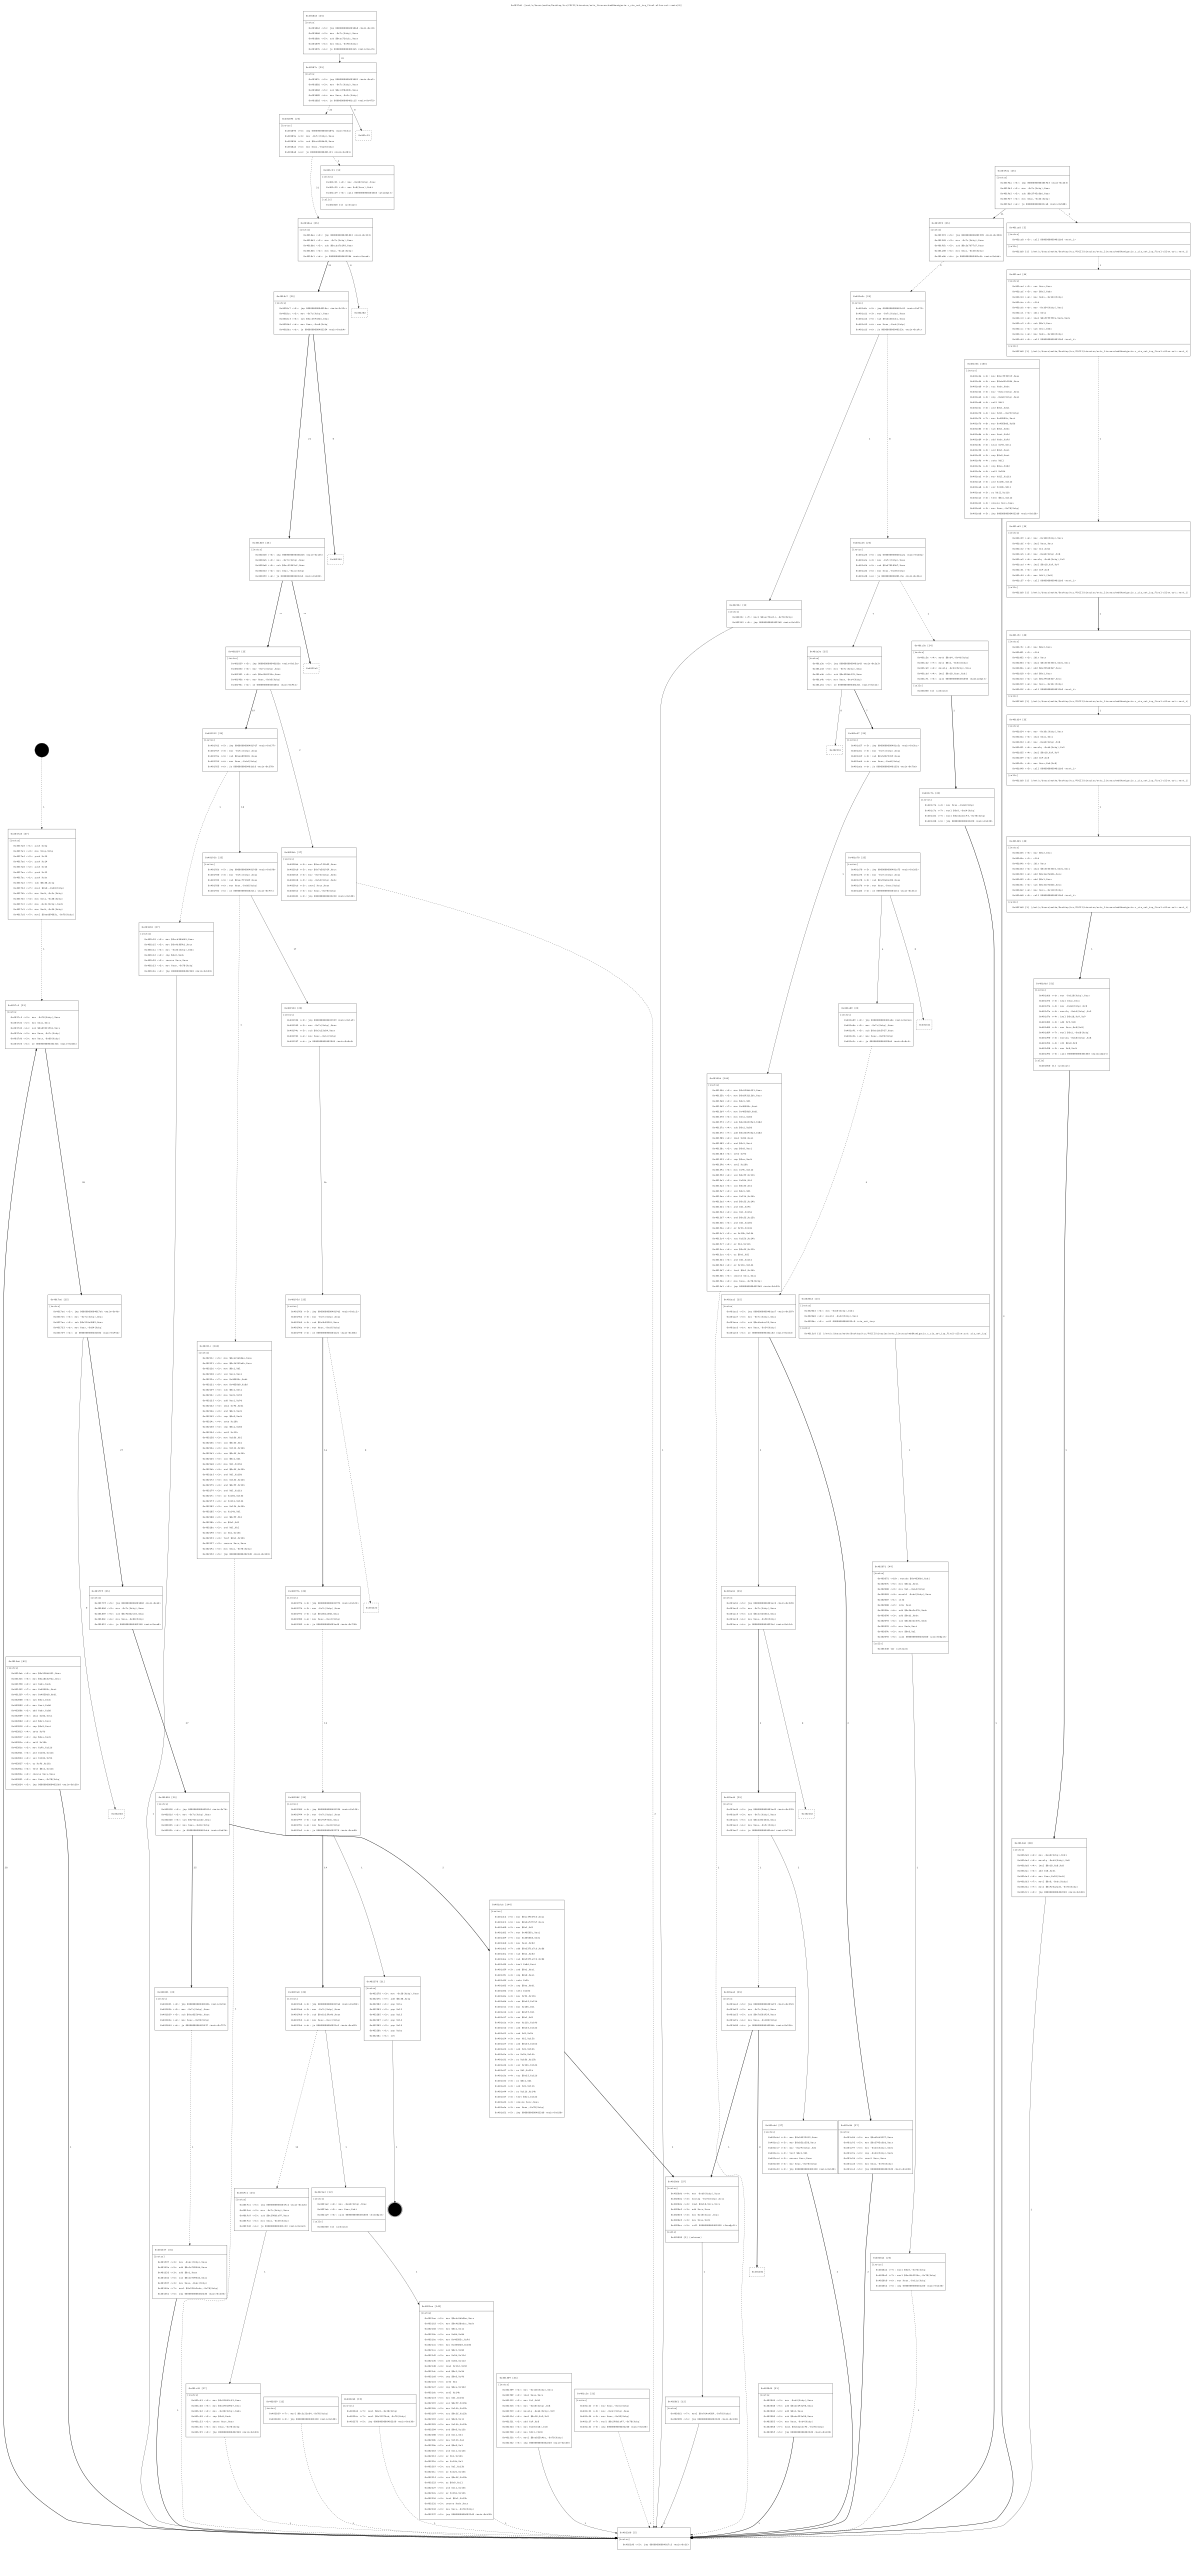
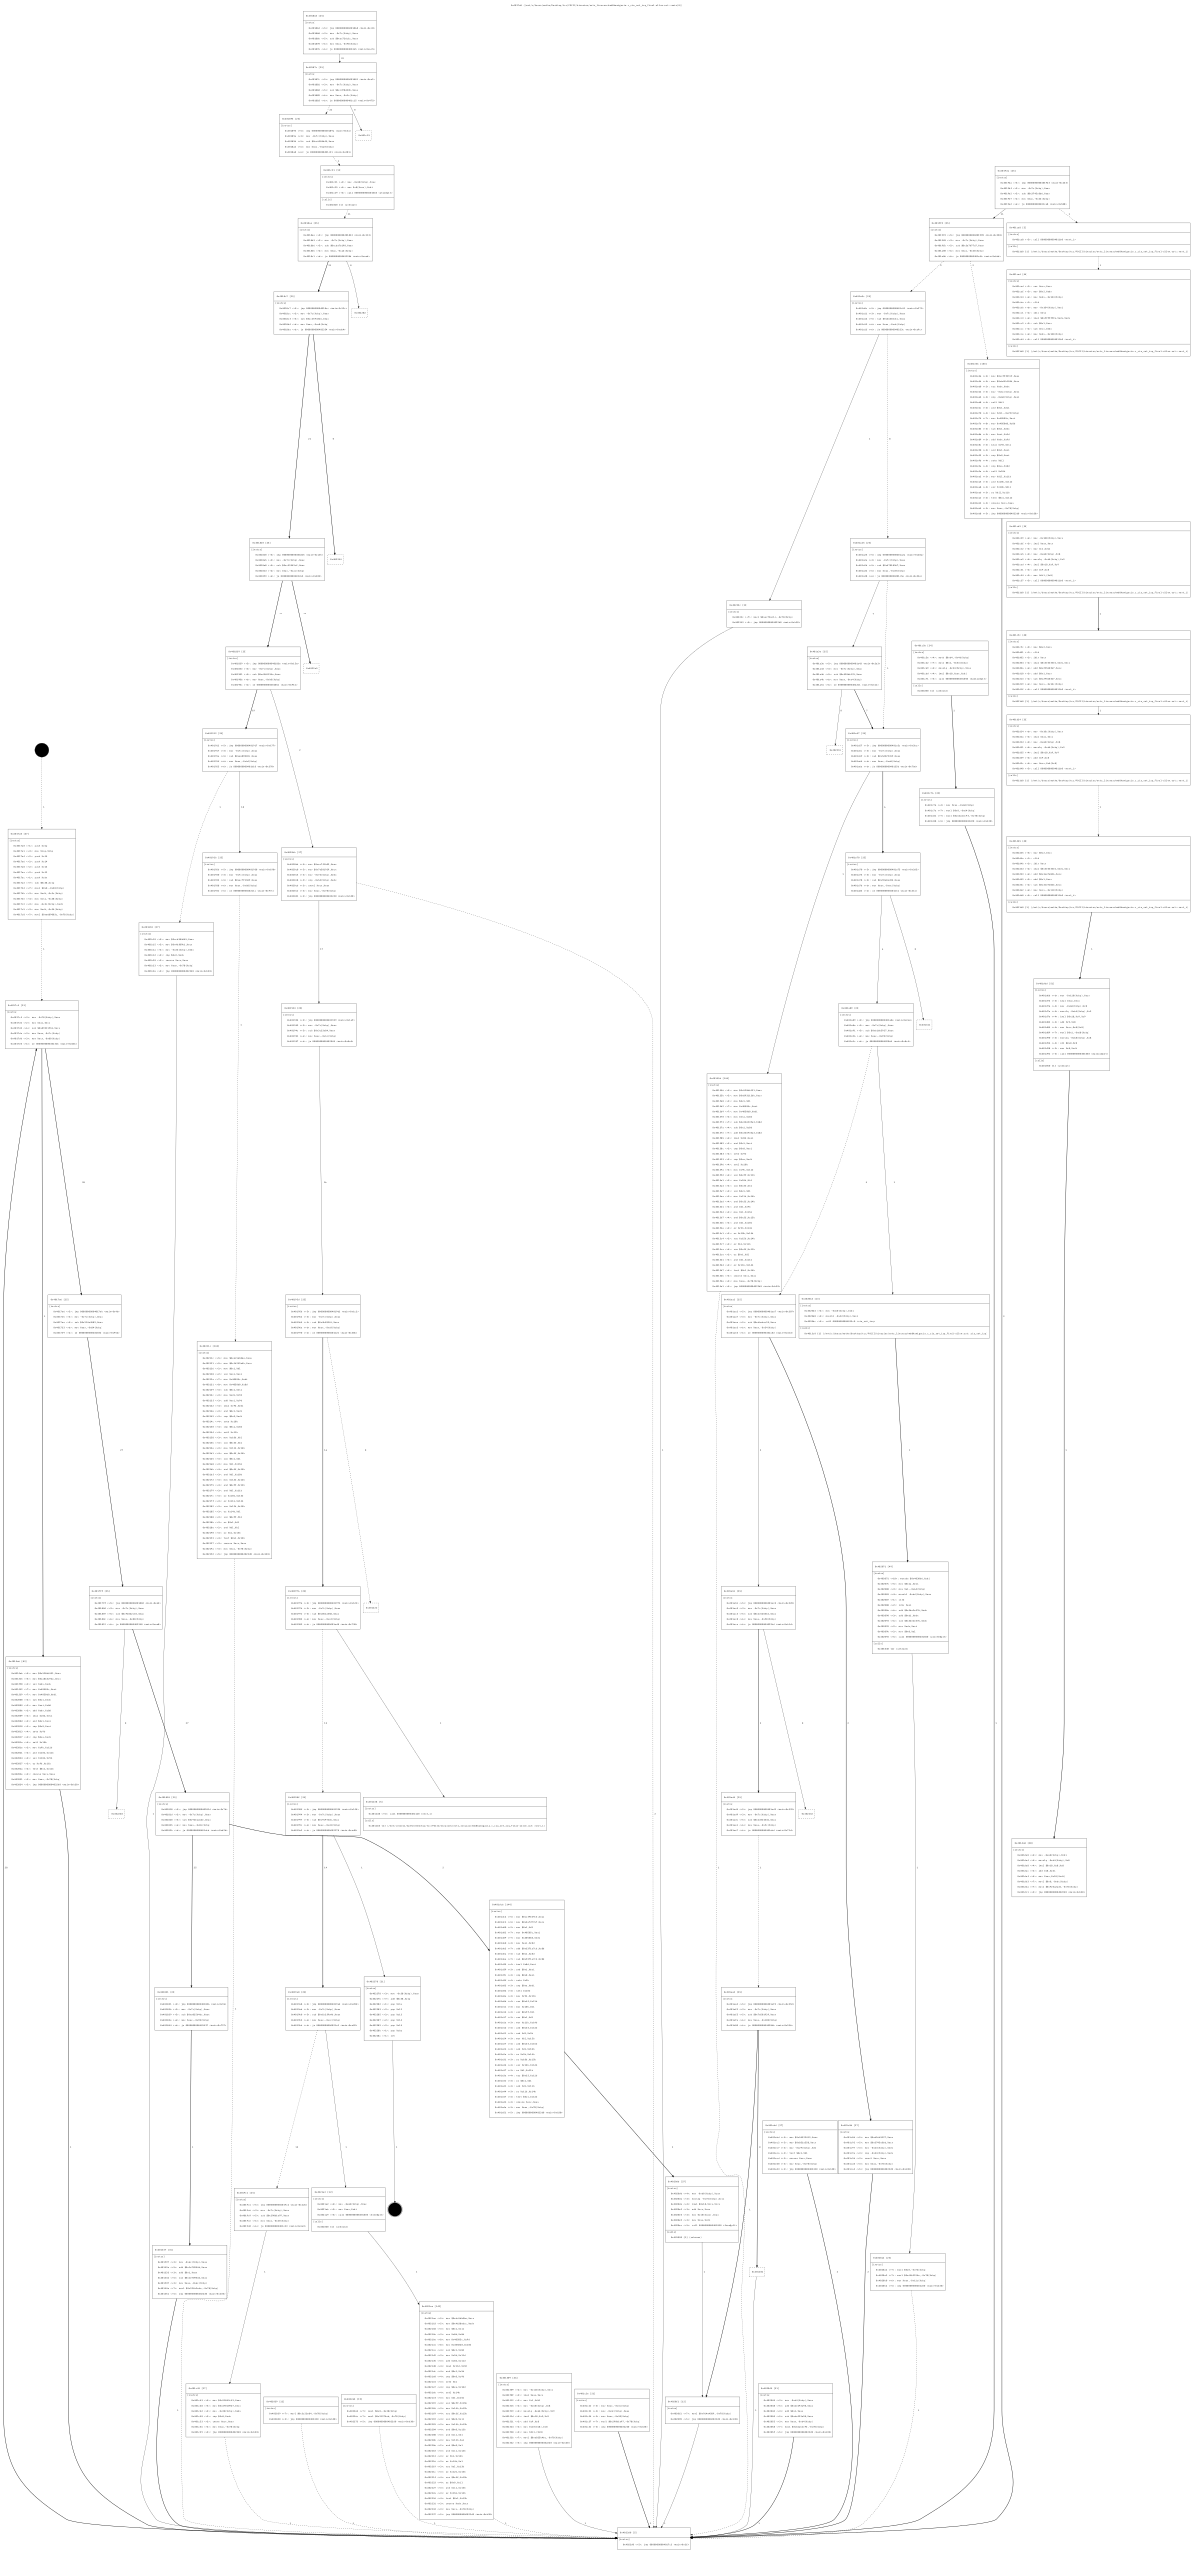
(311, 187) -> (347, 213)
none -> (979, 309)
(1098, 438) -> none
(917, 610) -> (885, 654)
none -> (883, 811)
(279, 949) -> (319, 951)
none -> (885, 1169)
none -> (42, 1352)
(901, 1449) -> (901, 1449)
(79, 1574) -> (121, 1718)
none -> (455, 1814)
(807, 1974) -> none
(732, 2103) -> (743, 2224)
(191, 2137) -> (191, 2137)
(1029, 2371) -> (753, 2429)
(633, 2479) -> (633, 2479)
